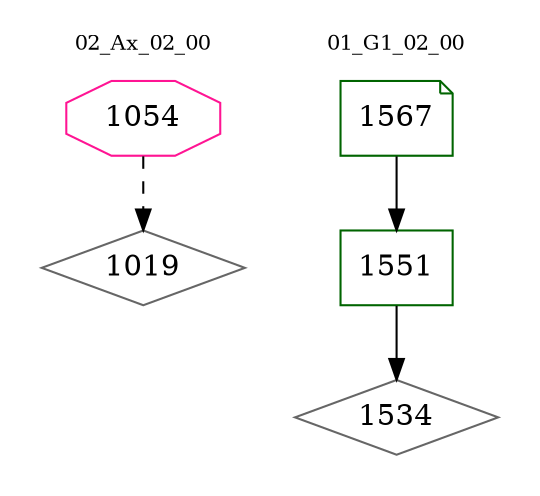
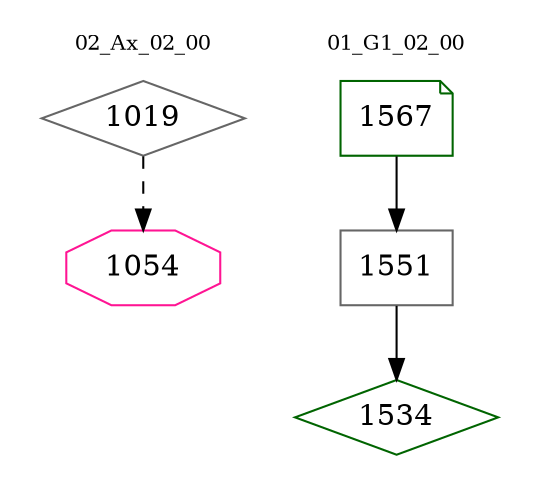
(143, 183) -> (143, 183)
(397, 268) -> (397, 268)
(397, 417) -> (397, 417)
